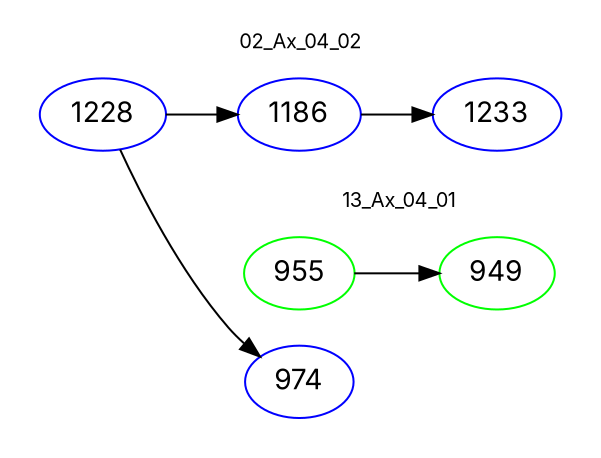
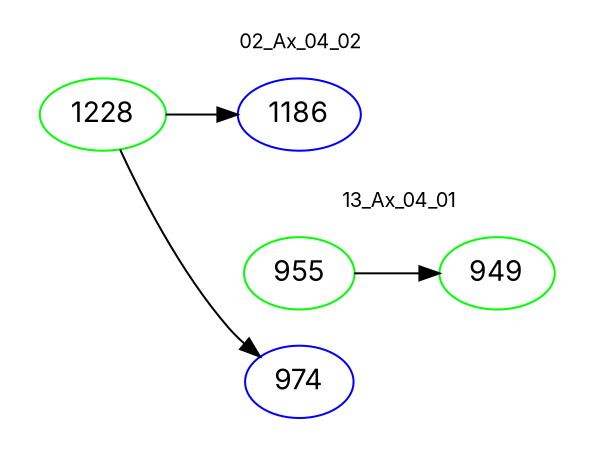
(103, 115) -> (103, 115)
(497, 115) -> none
